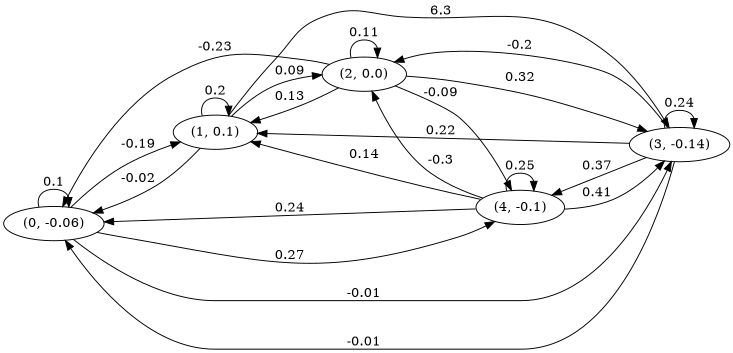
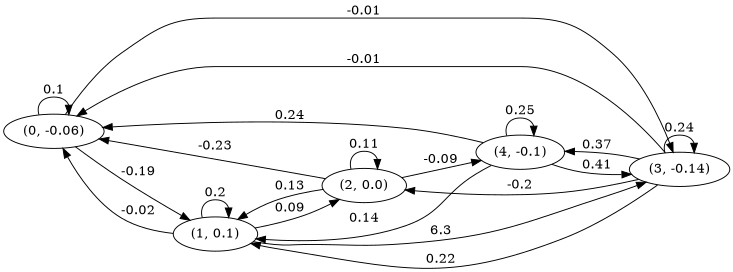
(524, 94) -> none
(418, 162) -> none
(293, 263) -> none
